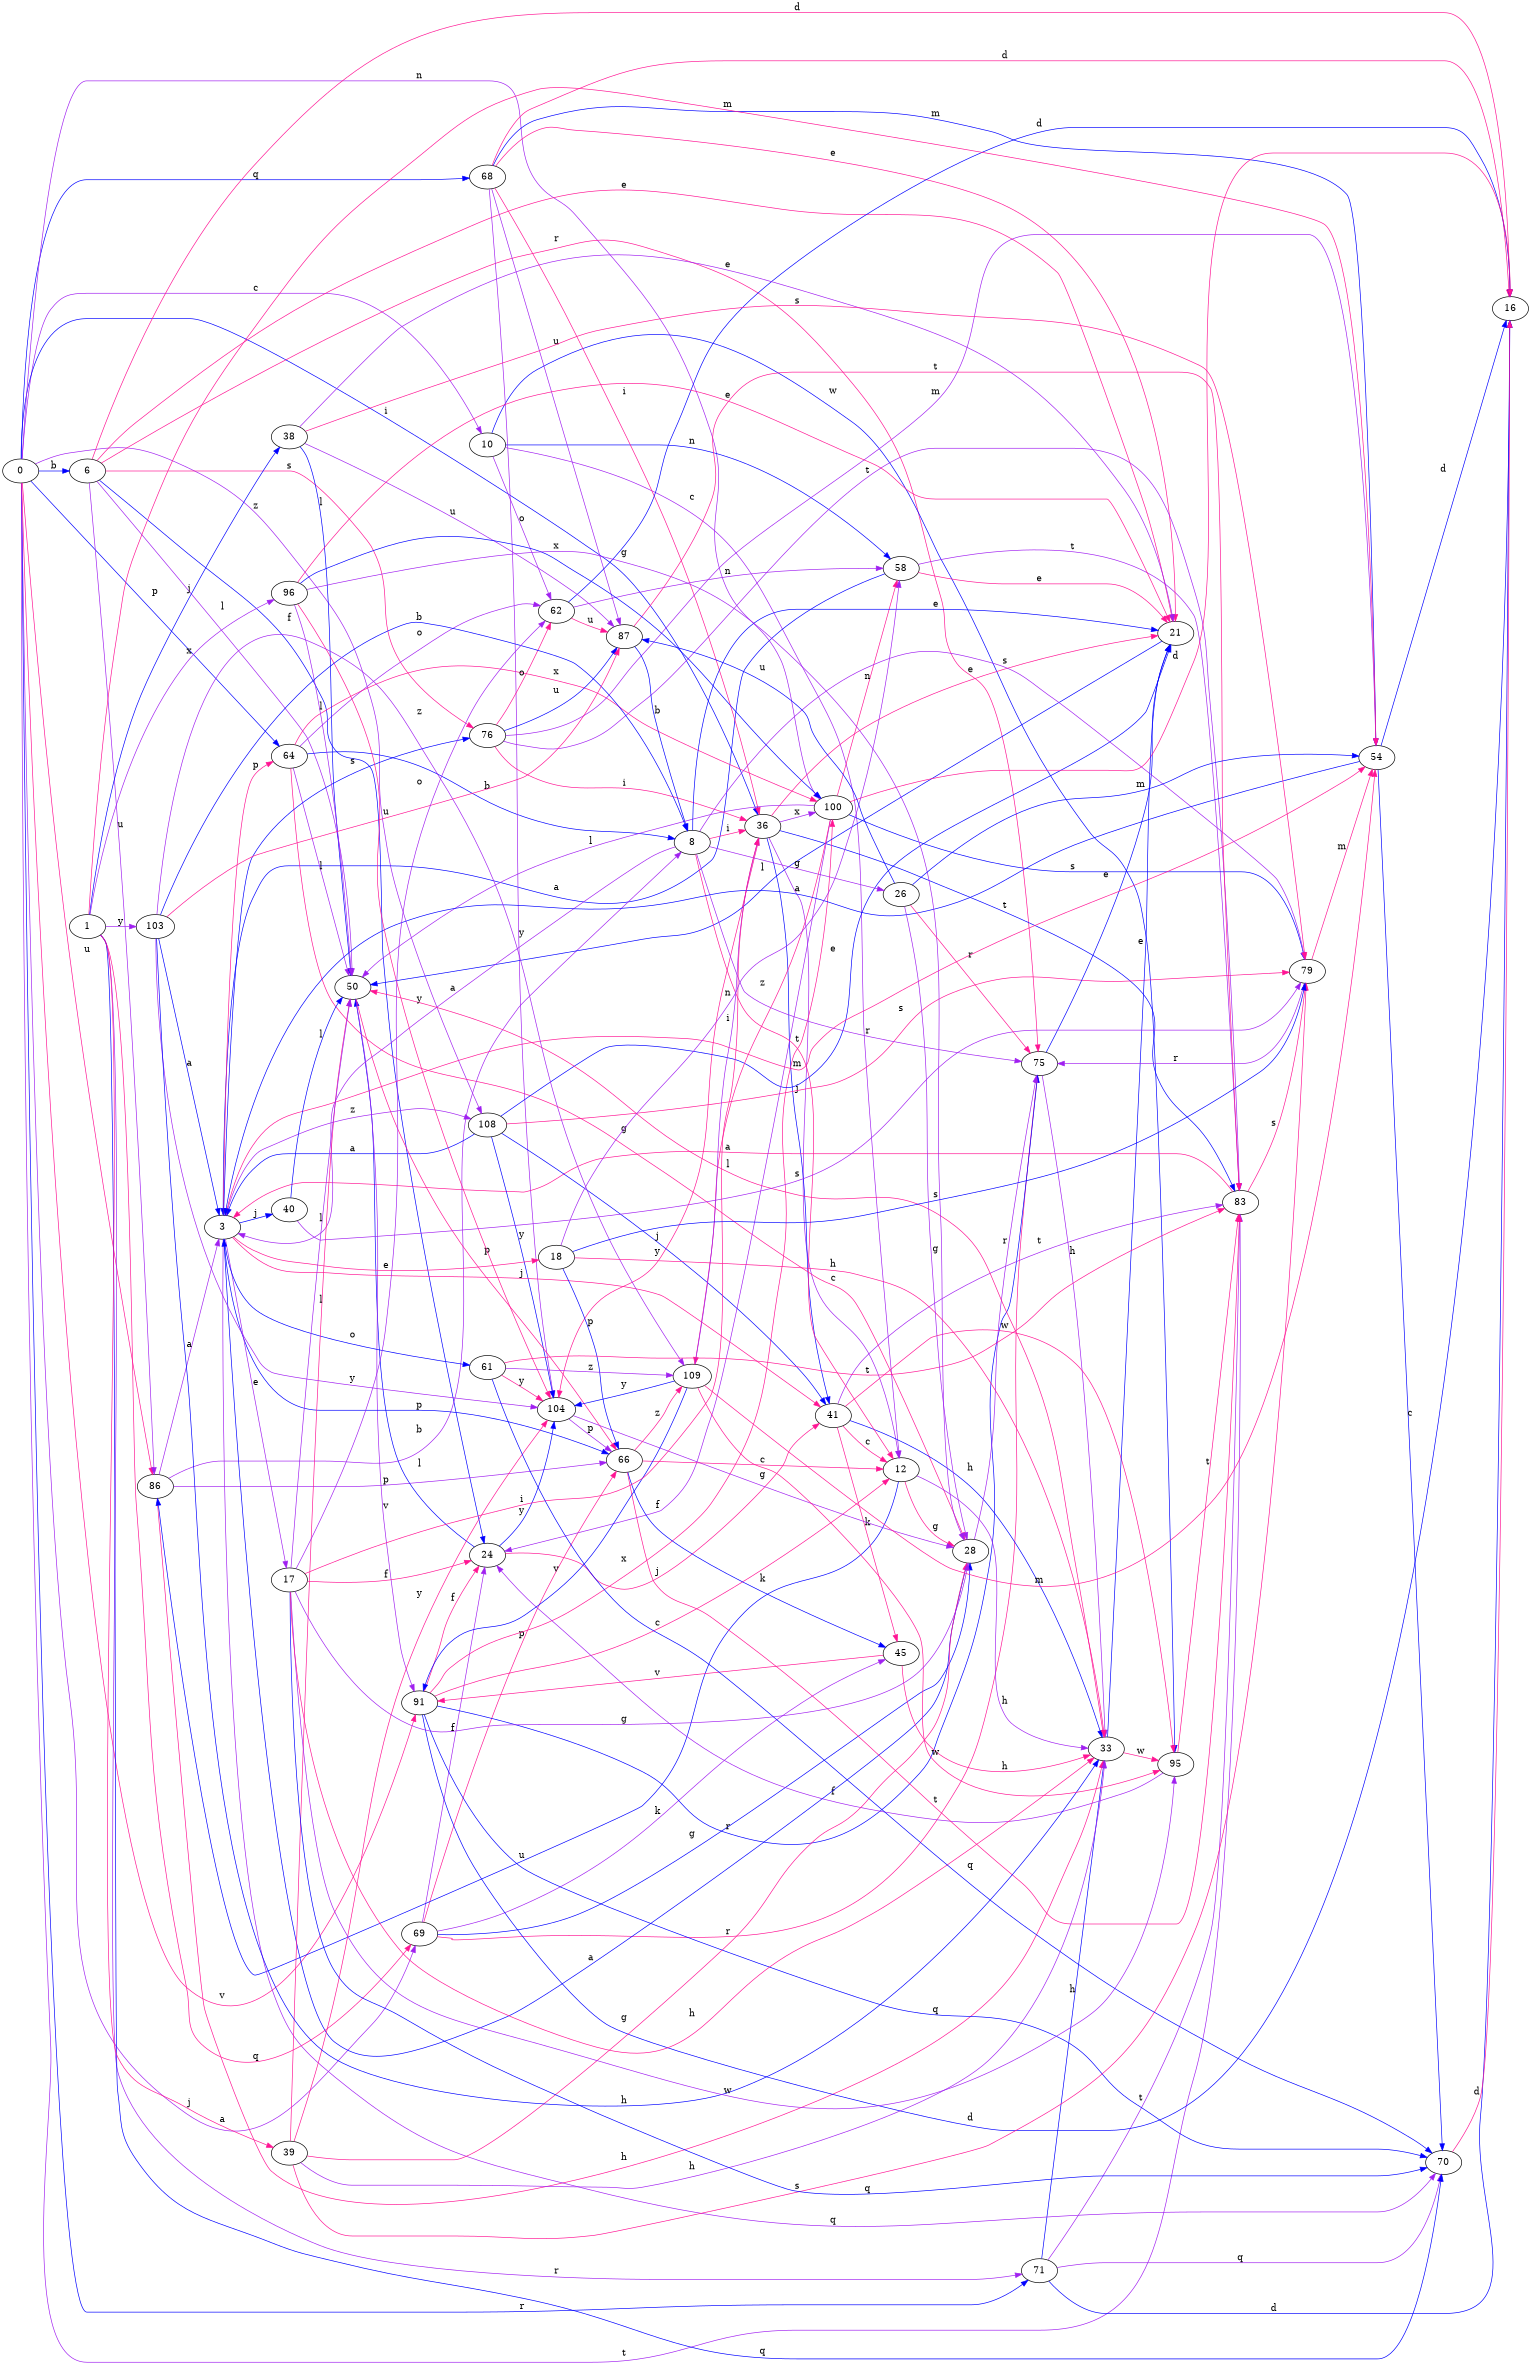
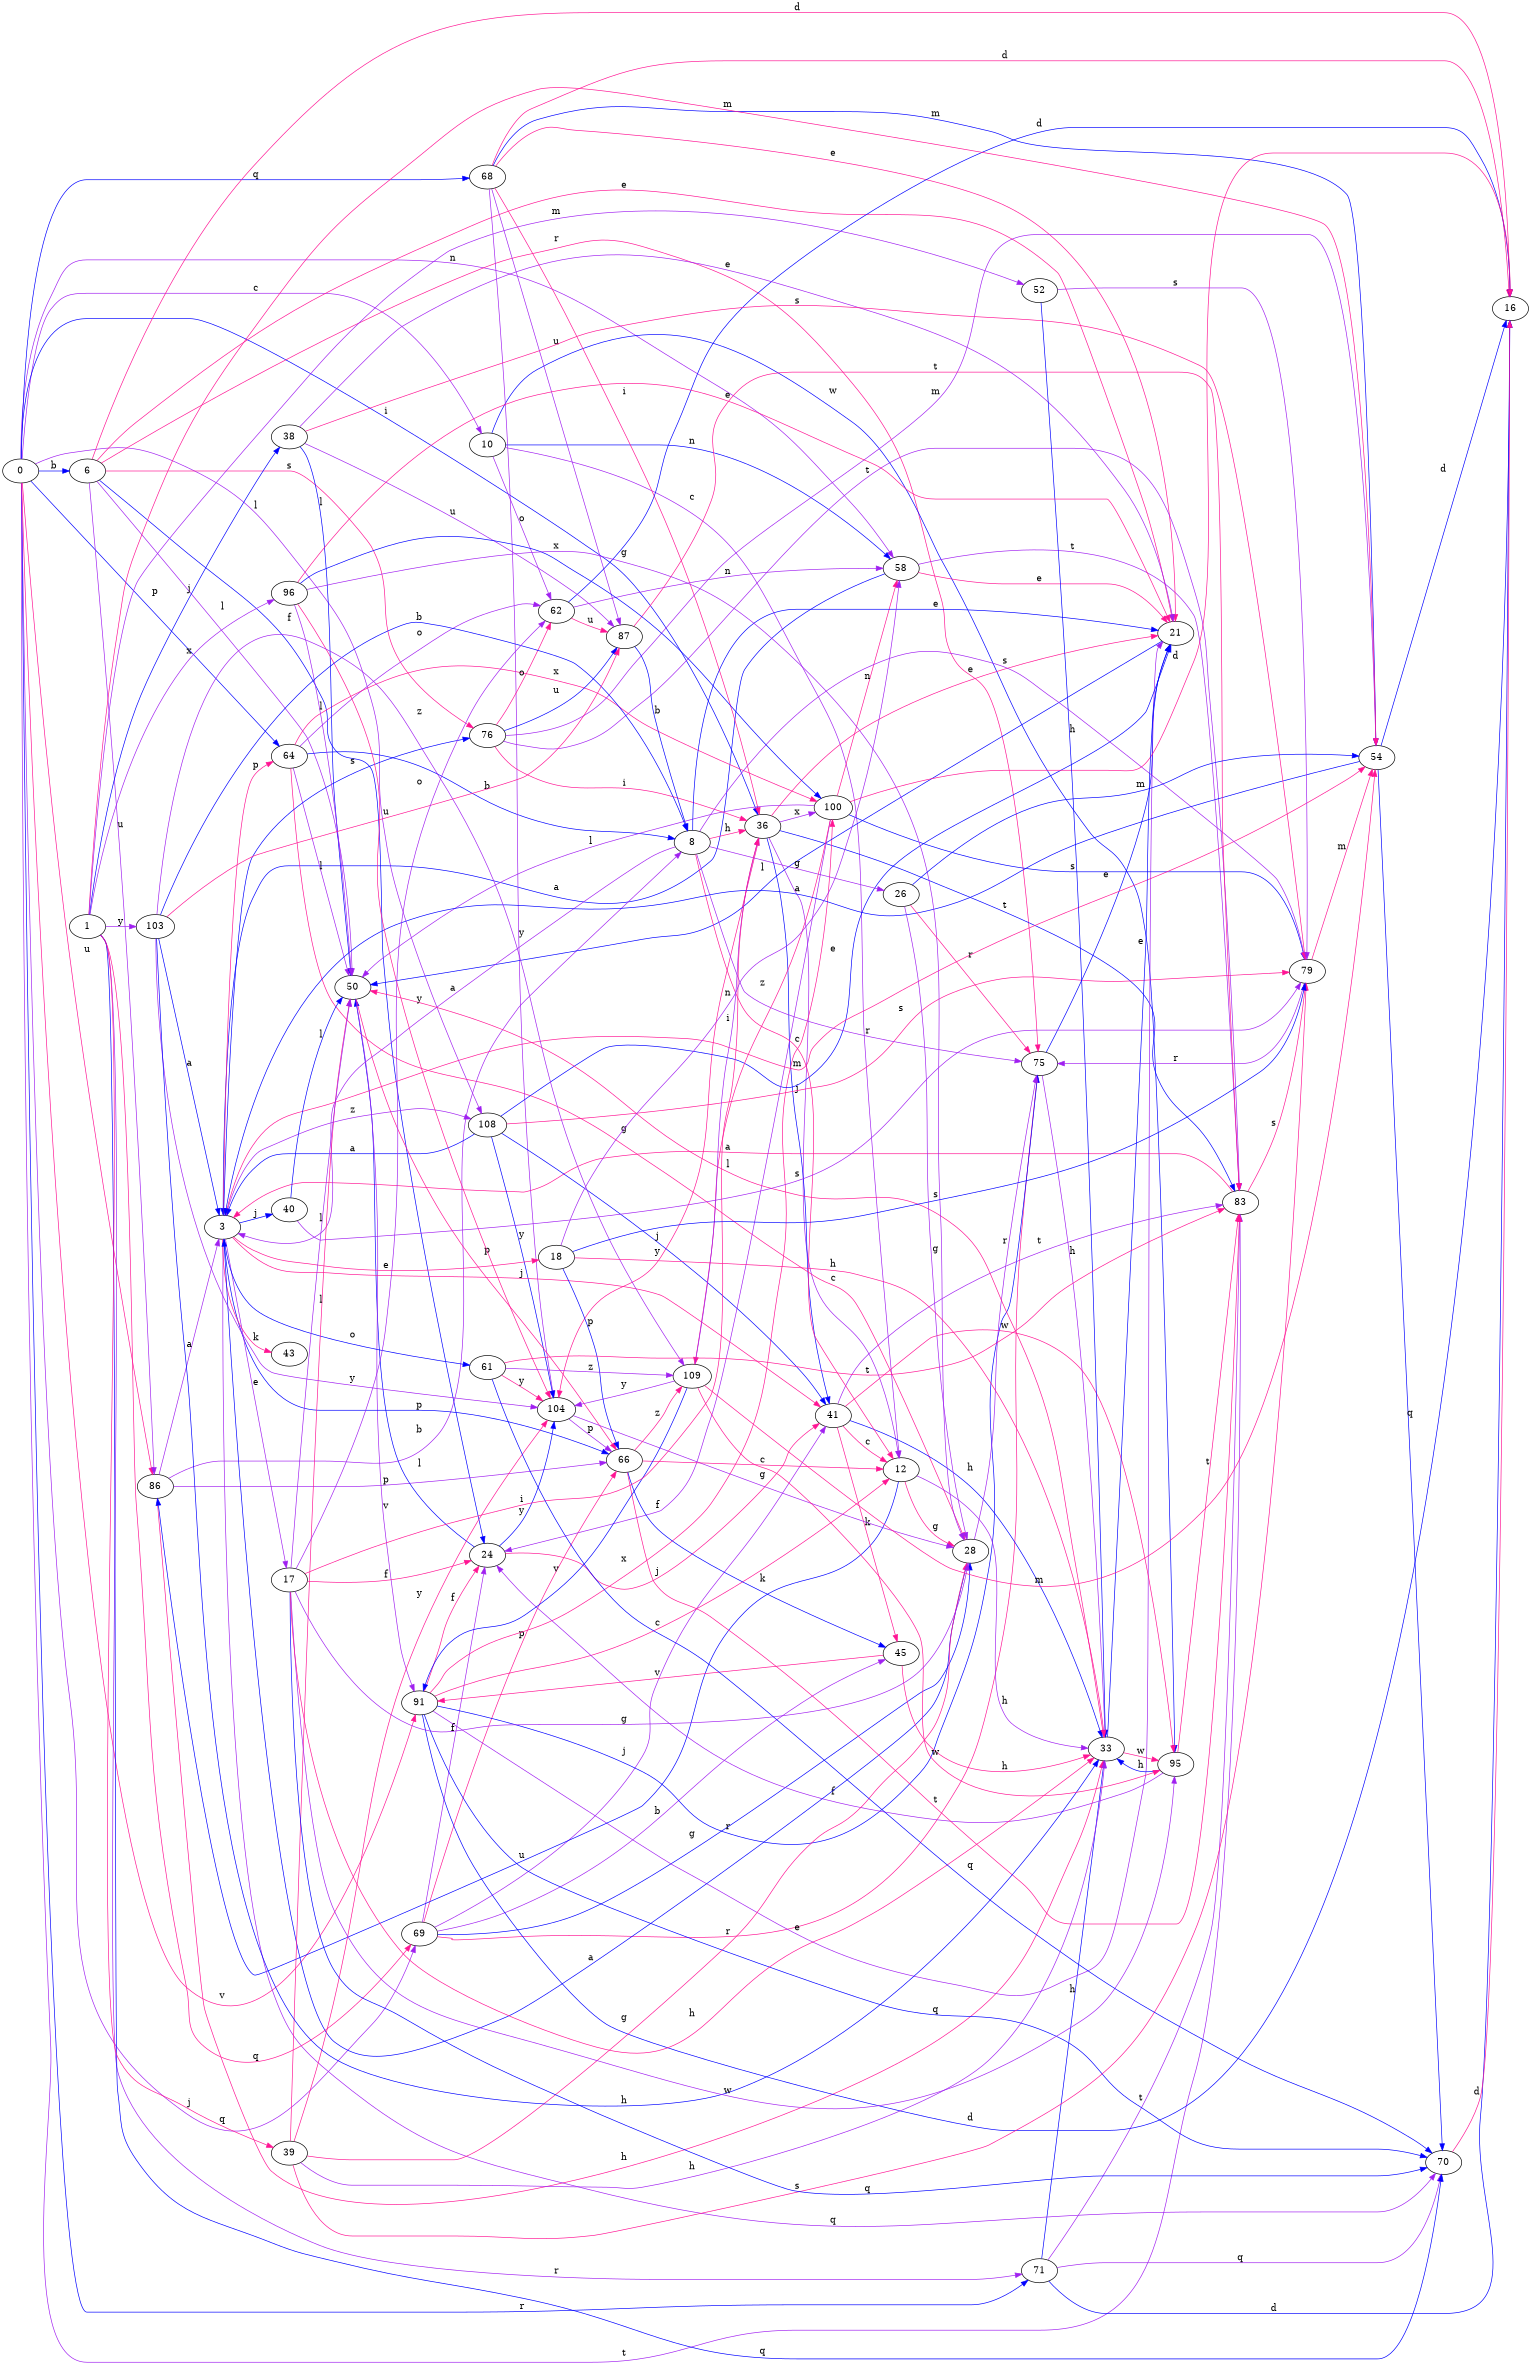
(503, 84) -> (427, 261)
none -> (1039, 291)
(256, 506) -> (256, 506)
(809, 722) -> none
(728, 829) -> (728, 829)
(798, 1039) -> (798, 1039)
none -> (289, 1354)
(628, 1393) -> (628, 1393)
(1410, 1413) -> (1410, 1413)
none -> (1148, 1681)
none -> (654, 1690)
none -> (1140, 1771)
(658, 1811) -> (658, 1811)
(223, 2119) -> (223, 2119)
